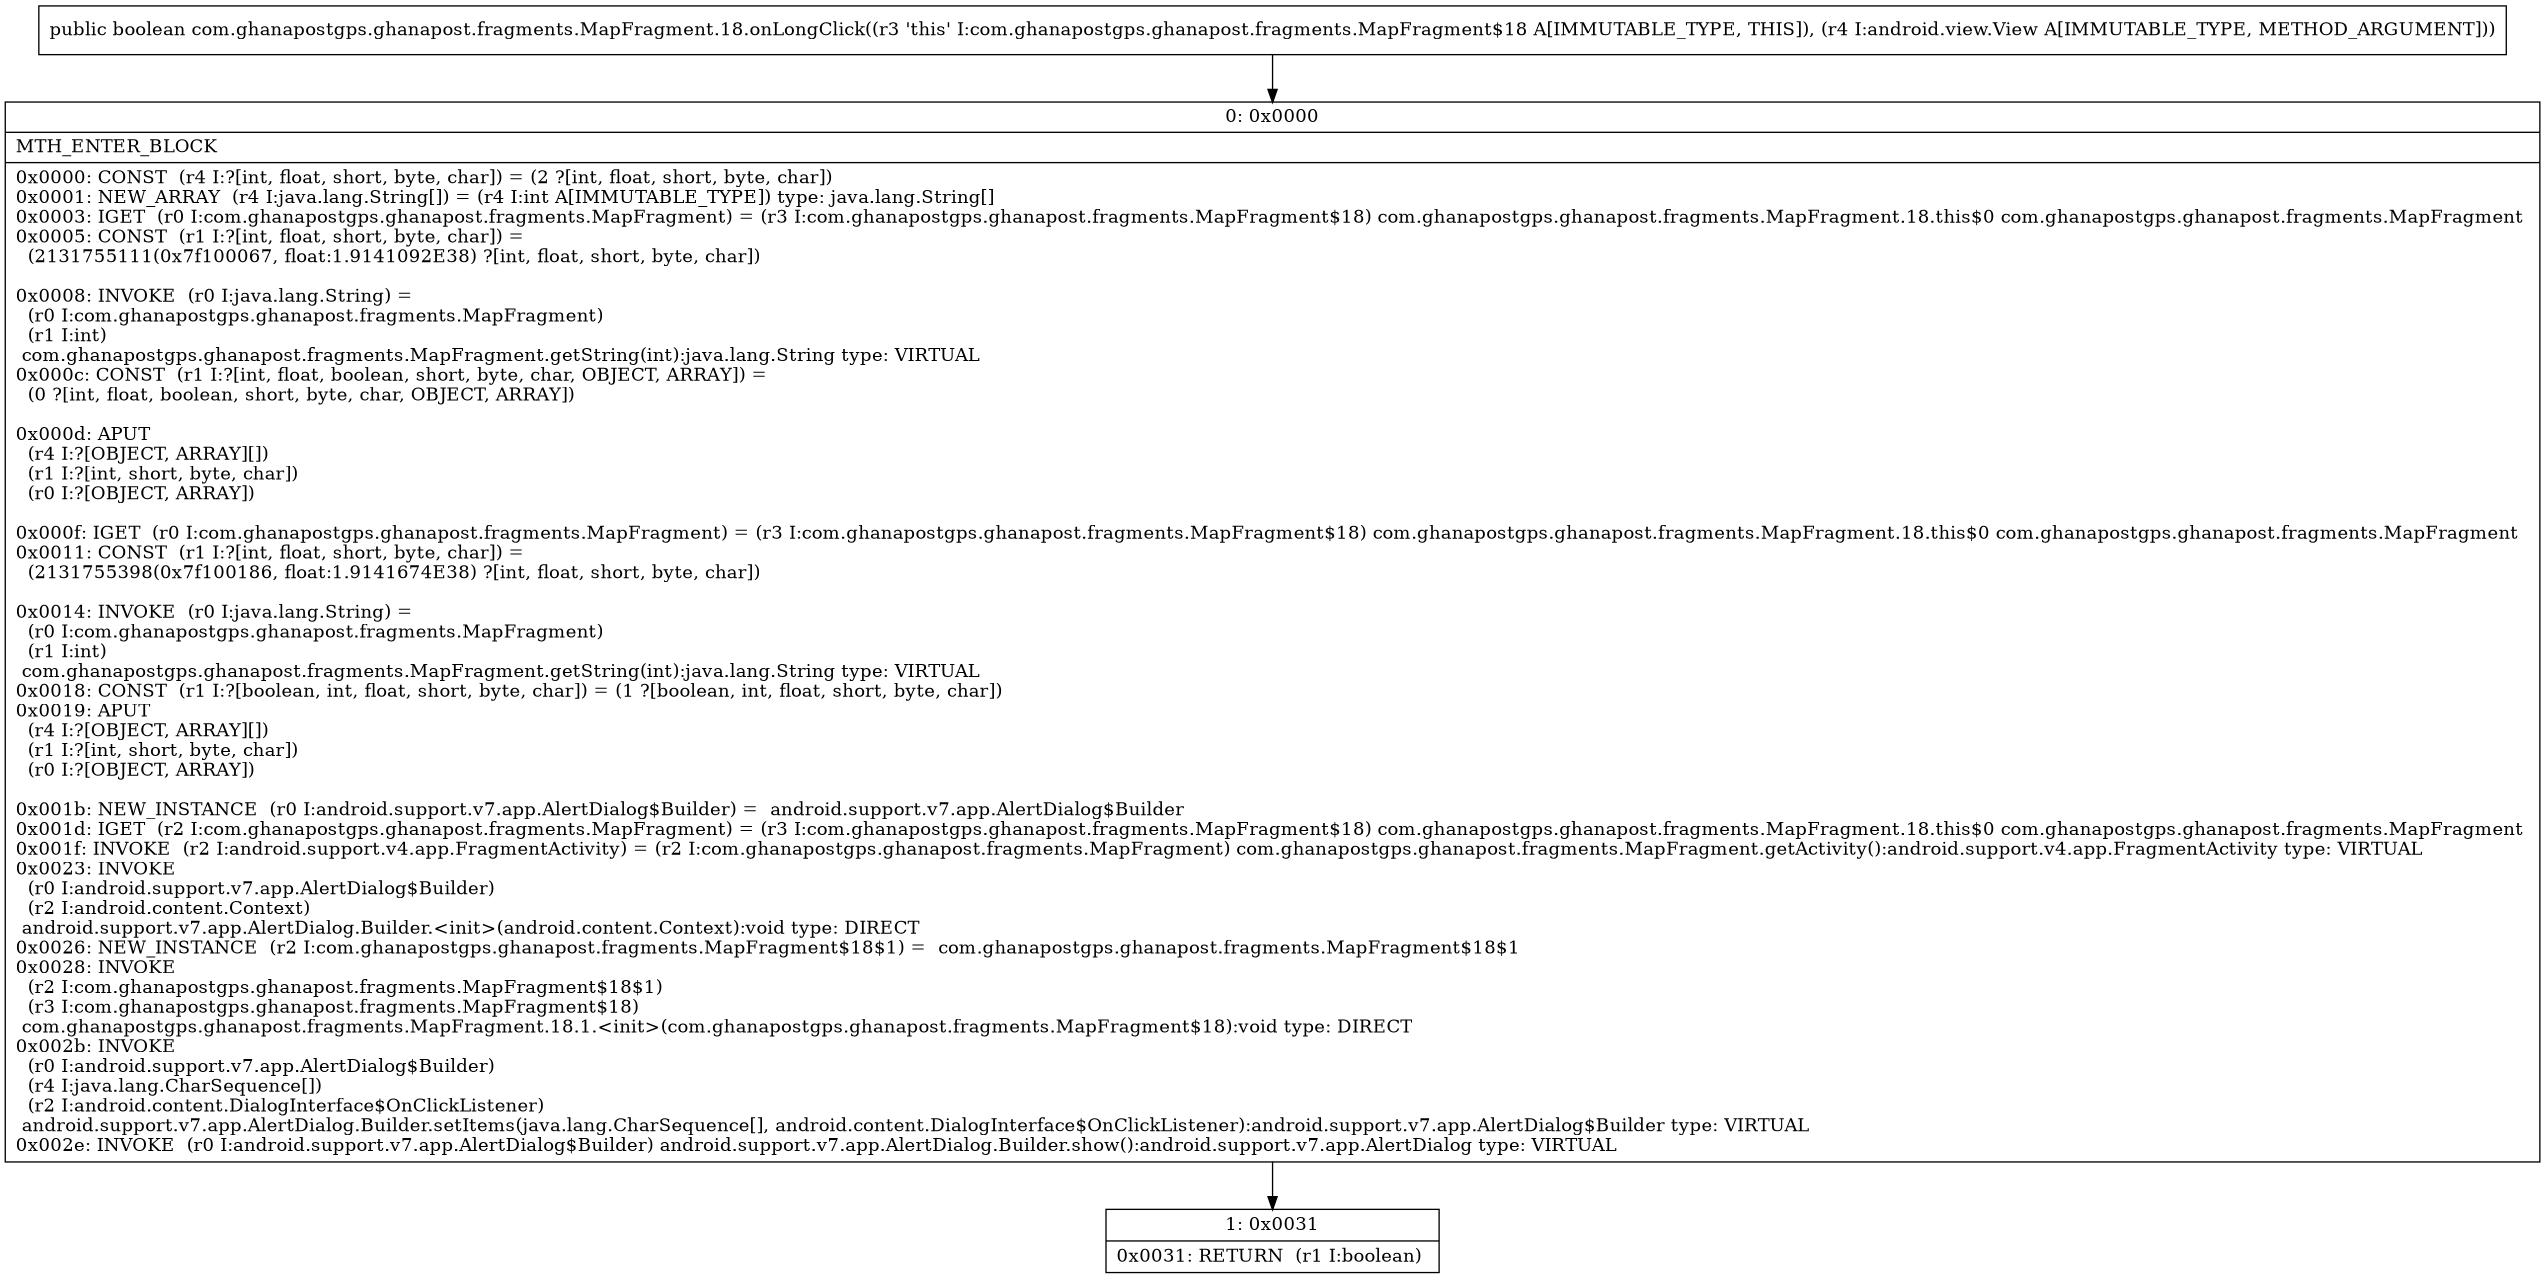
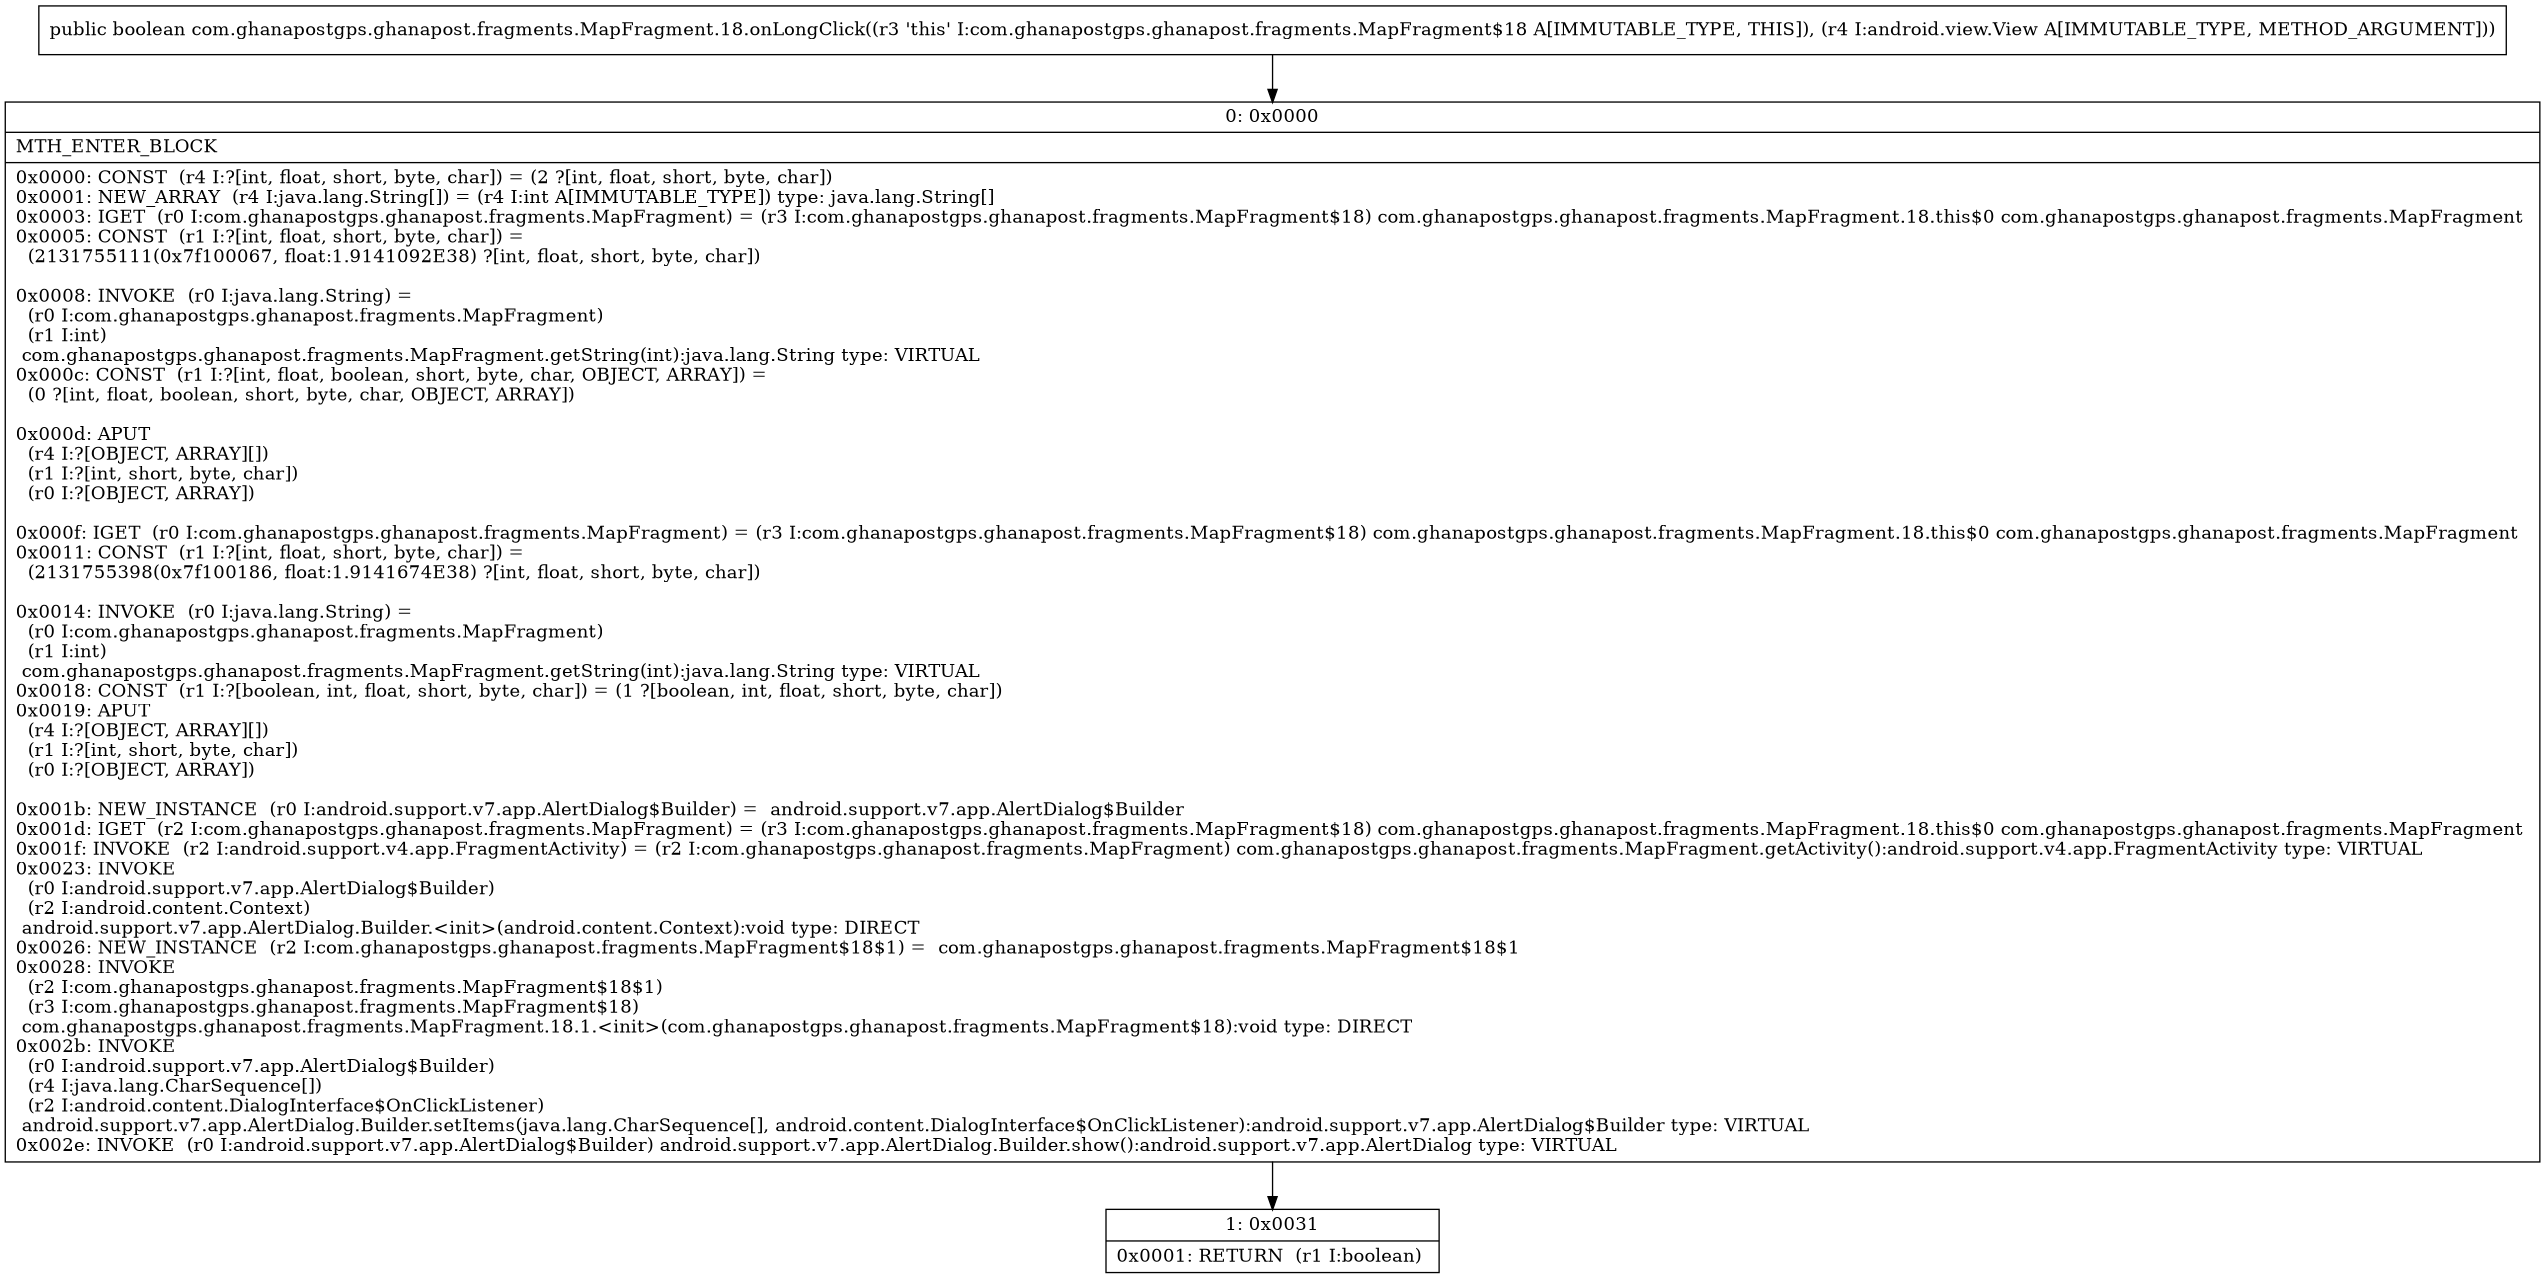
(1273, 1256) -> (1273, 1256)
